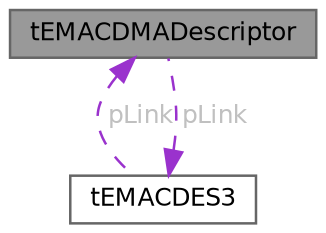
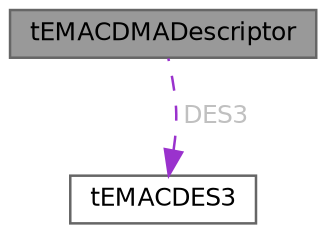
(212, 117) -> (212, 117)
(100, 129) -> none
